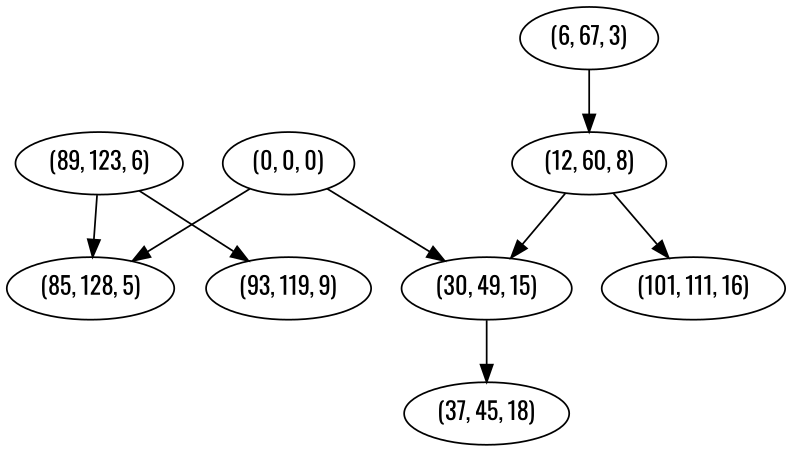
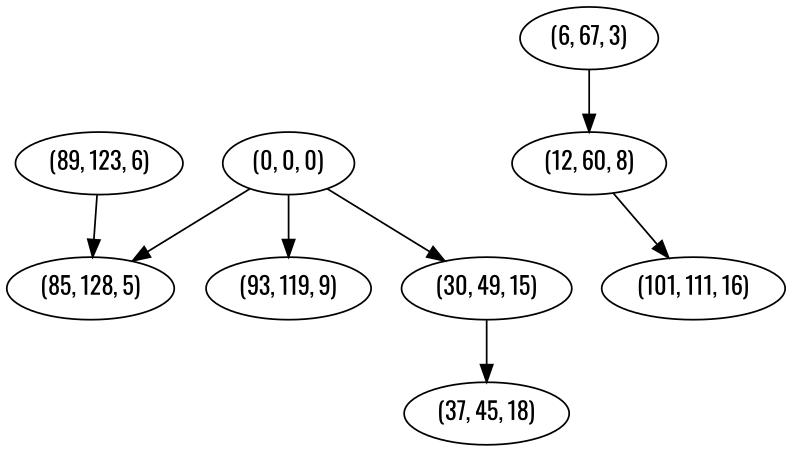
(182, 218) -> (289, 217)
(544, 219) -> none
